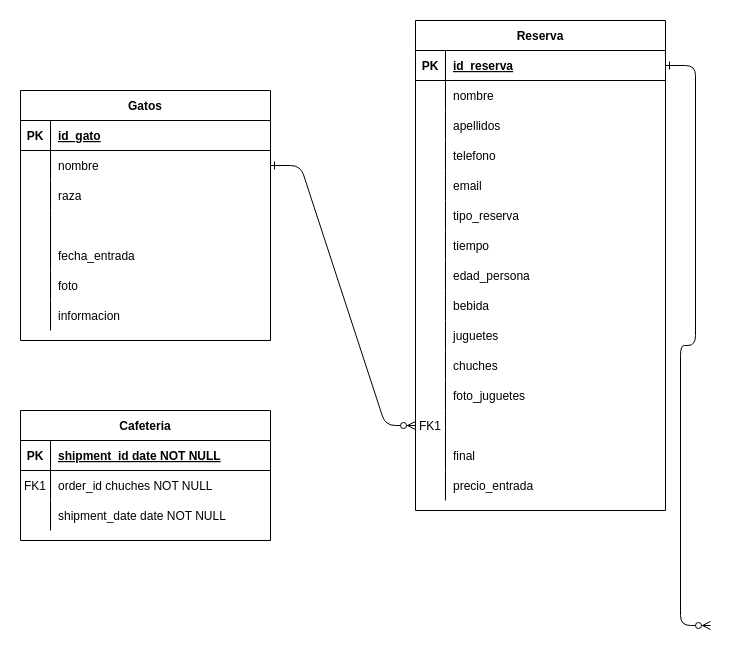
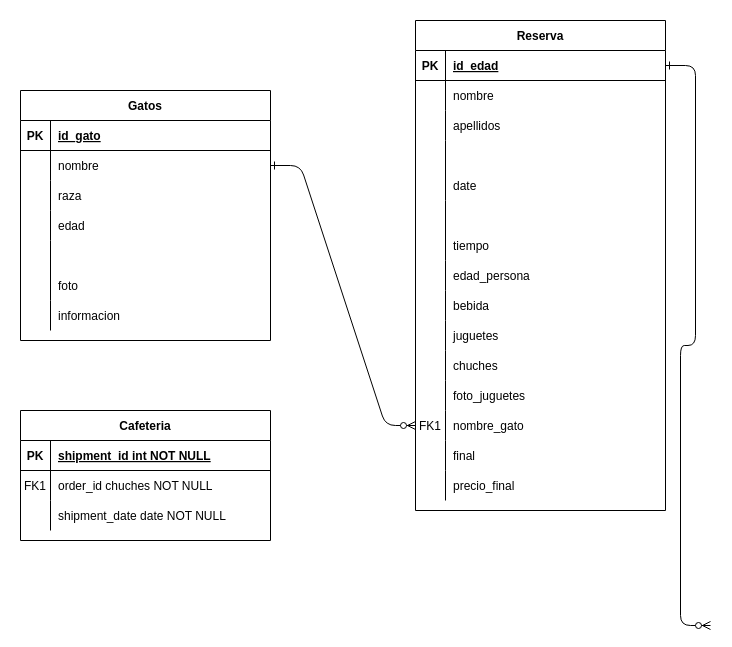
(485, 66) -> (475, 66)
(556, 156) -> none
(467, 186) -> (466, 186)
(556, 216) -> none
none -> (161, 226)
(161, 256) -> none
none -> (556, 426)
(136, 456) -> (131, 456)
(498, 486) -> (489, 486)
